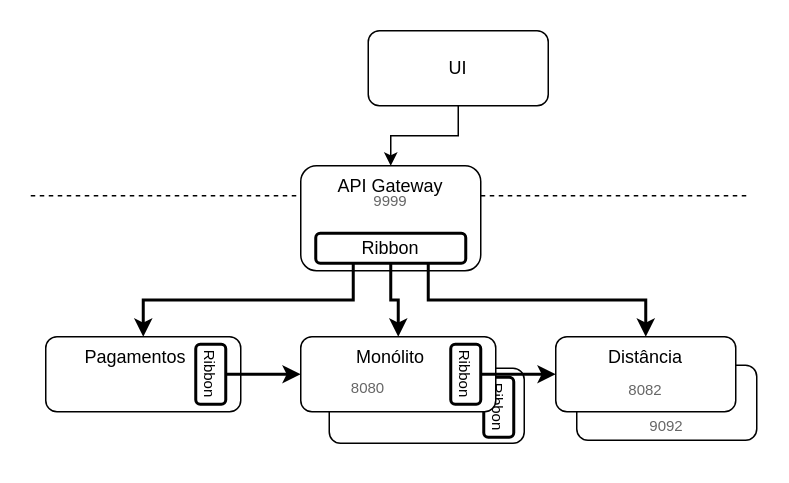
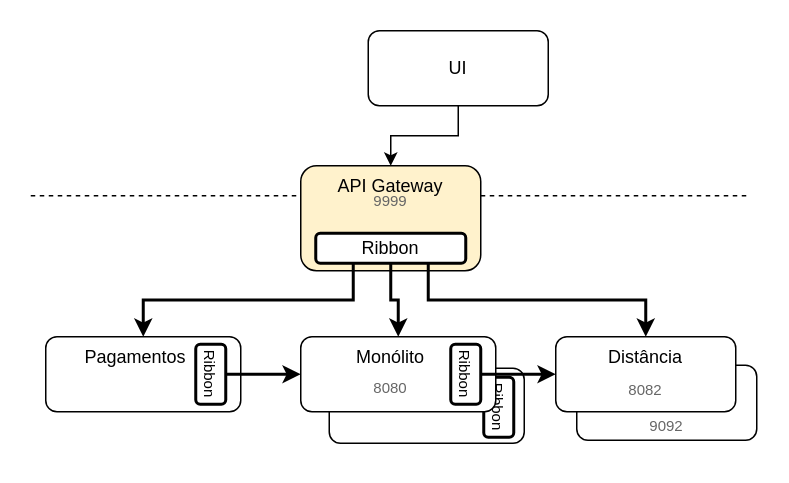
(391, 218) -> (391, 218)
(368, 388) -> (391, 388)
